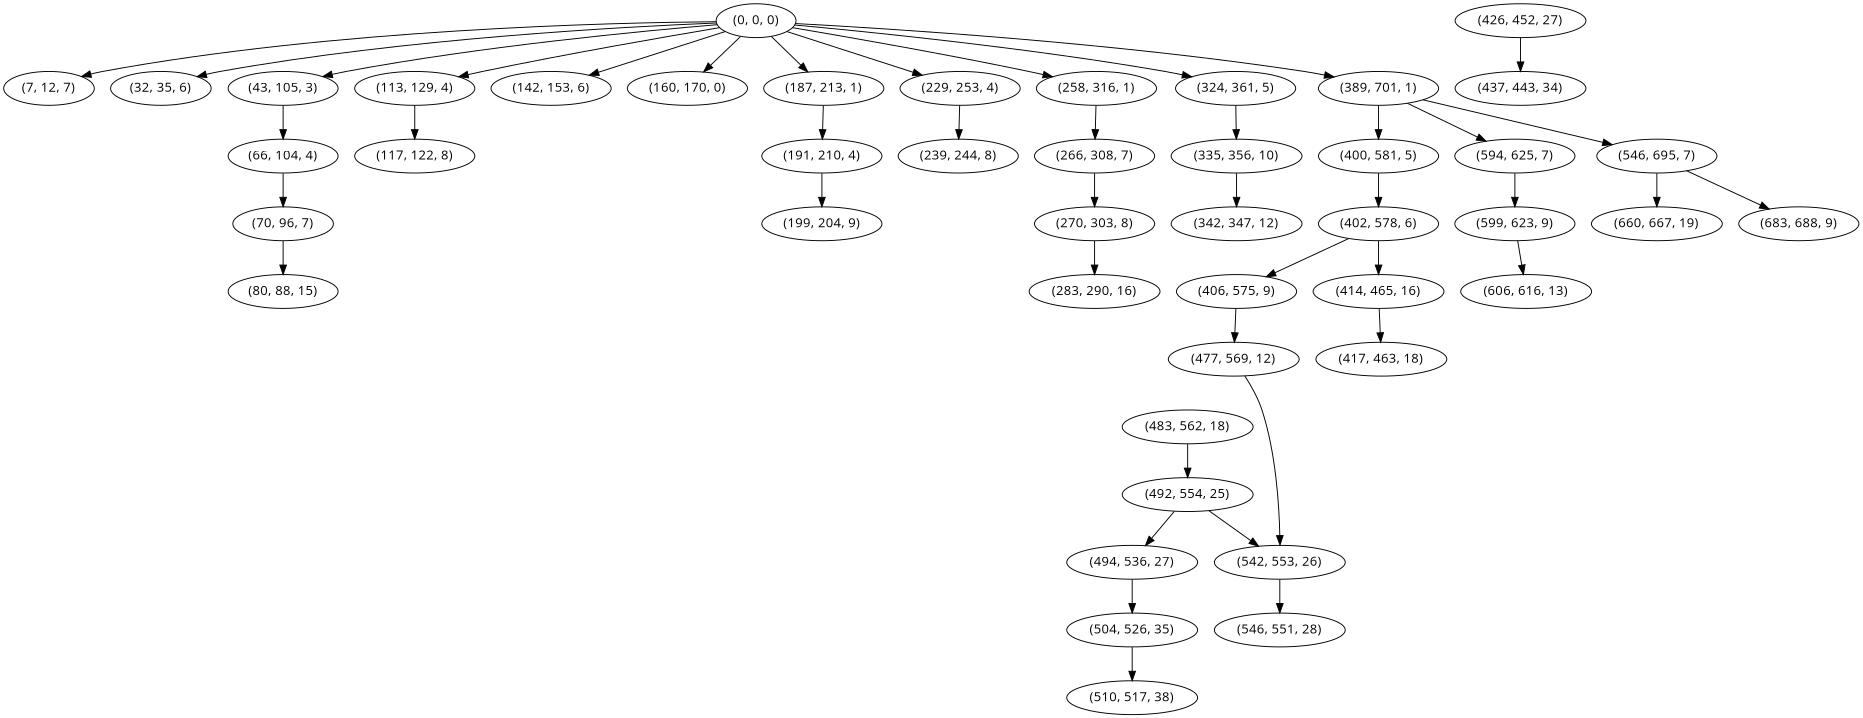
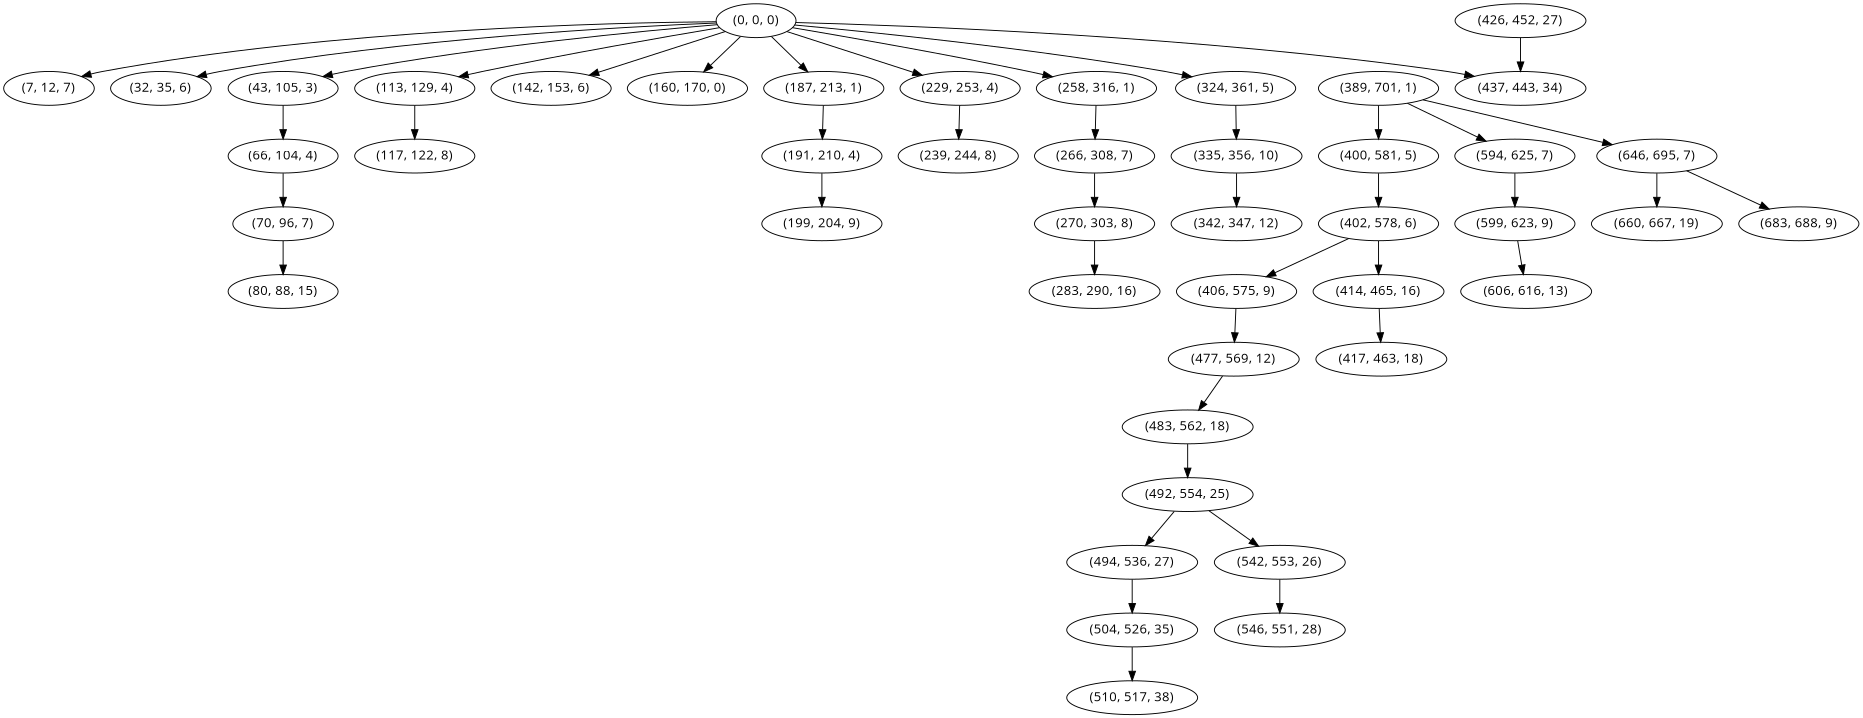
(1061, 43) -> (1131, 39)
(1657, 156) -> (1657, 156)
(1272, 453) -> (1213, 389)
